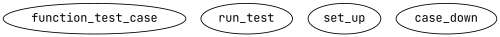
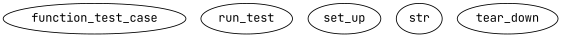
none -> (419, 19)
(446, 19) -> (508, 19)
